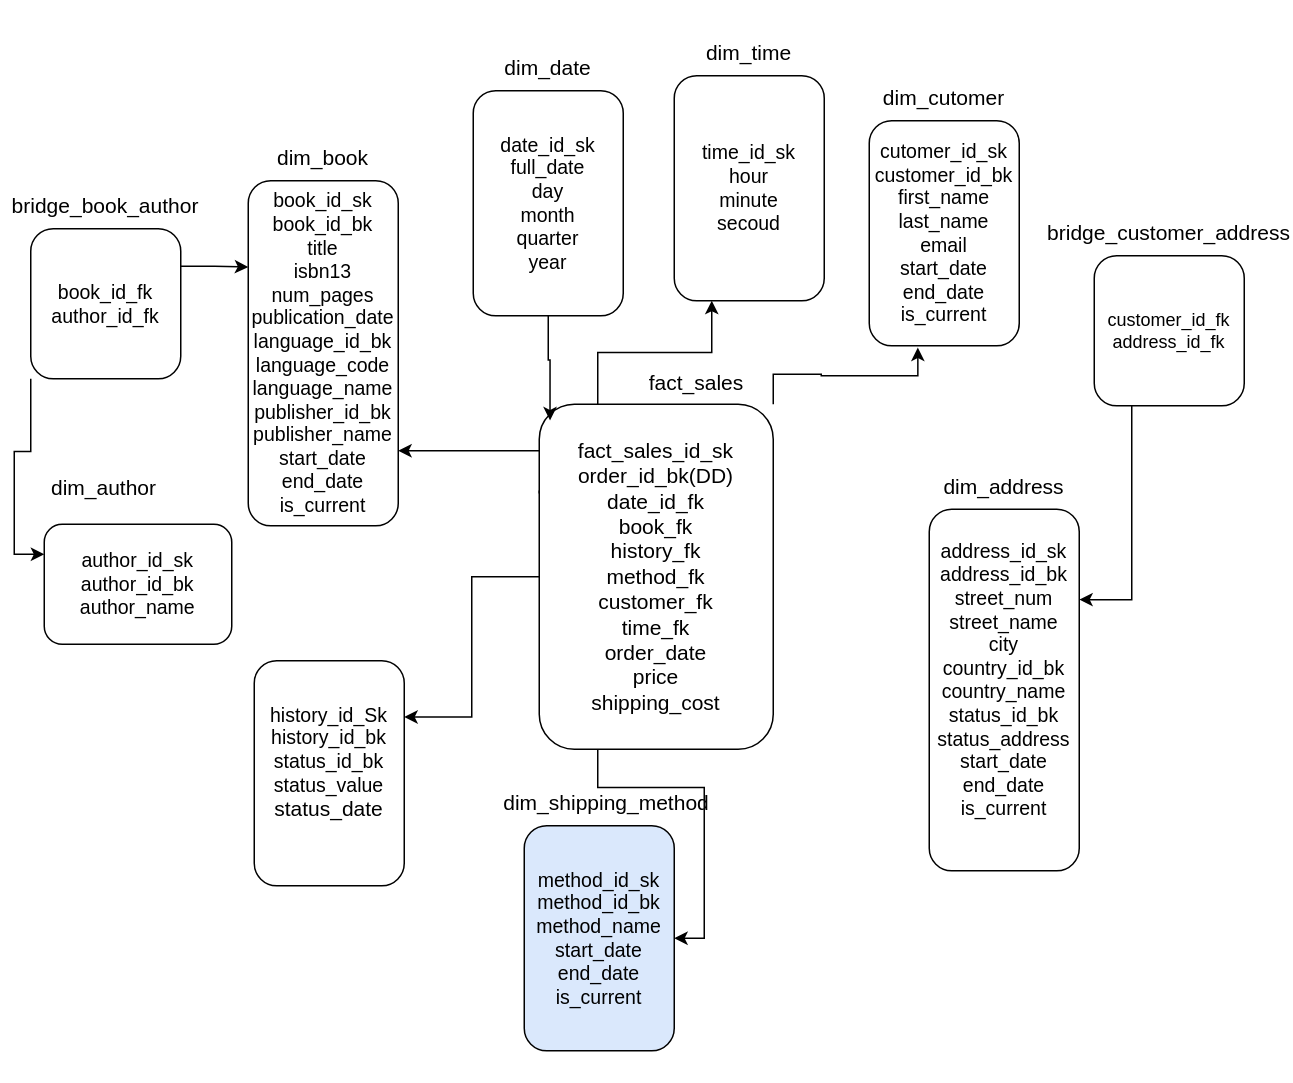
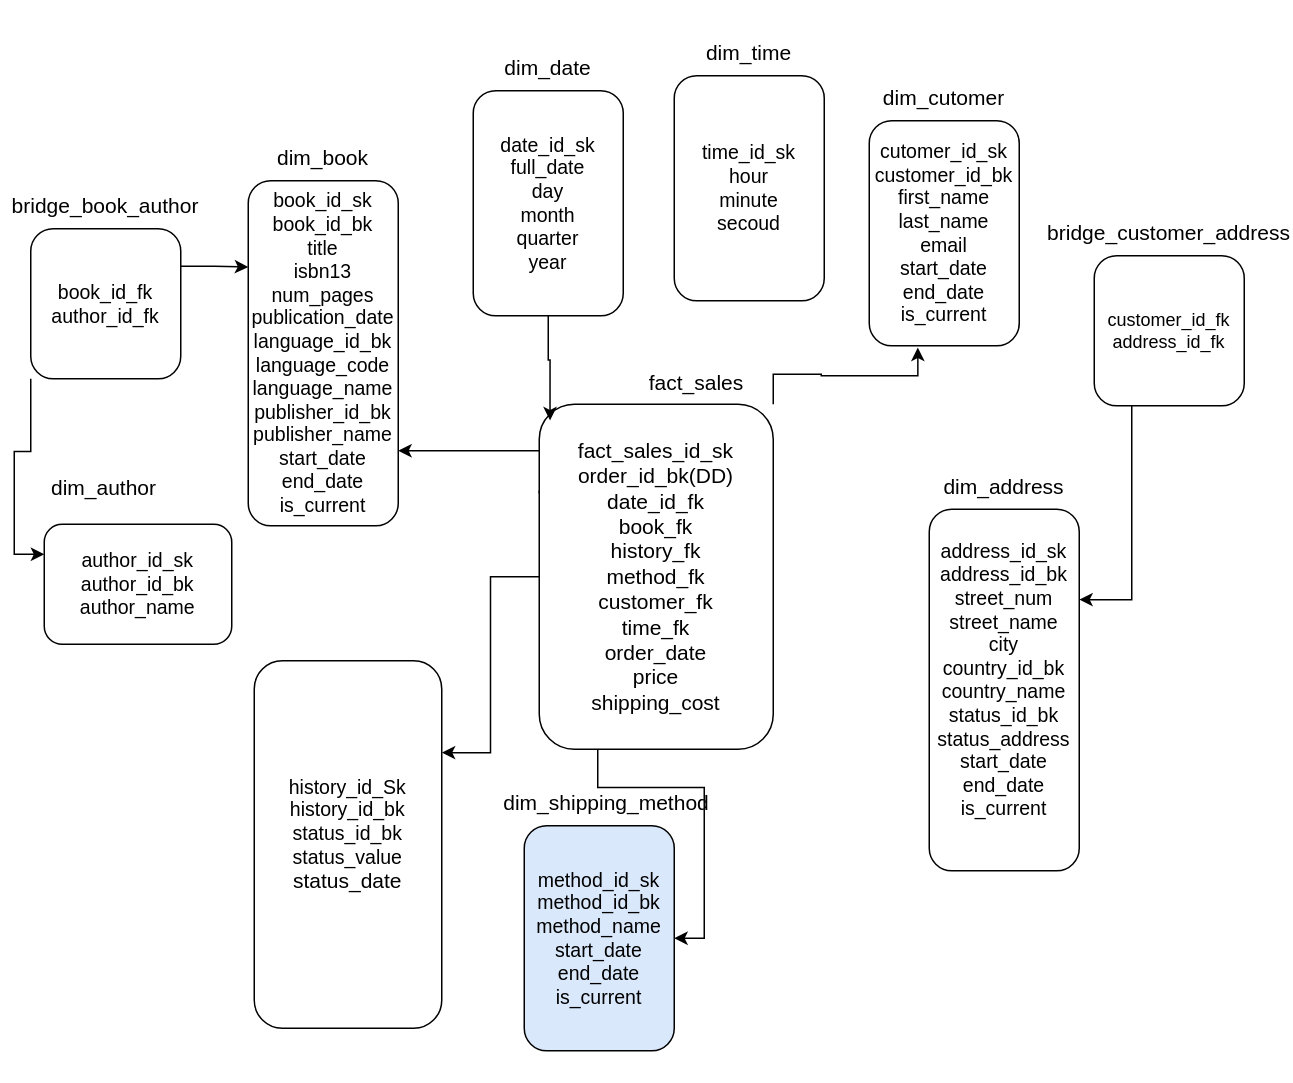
(650, 353) -> none
(329, 773) -> (348, 845)
